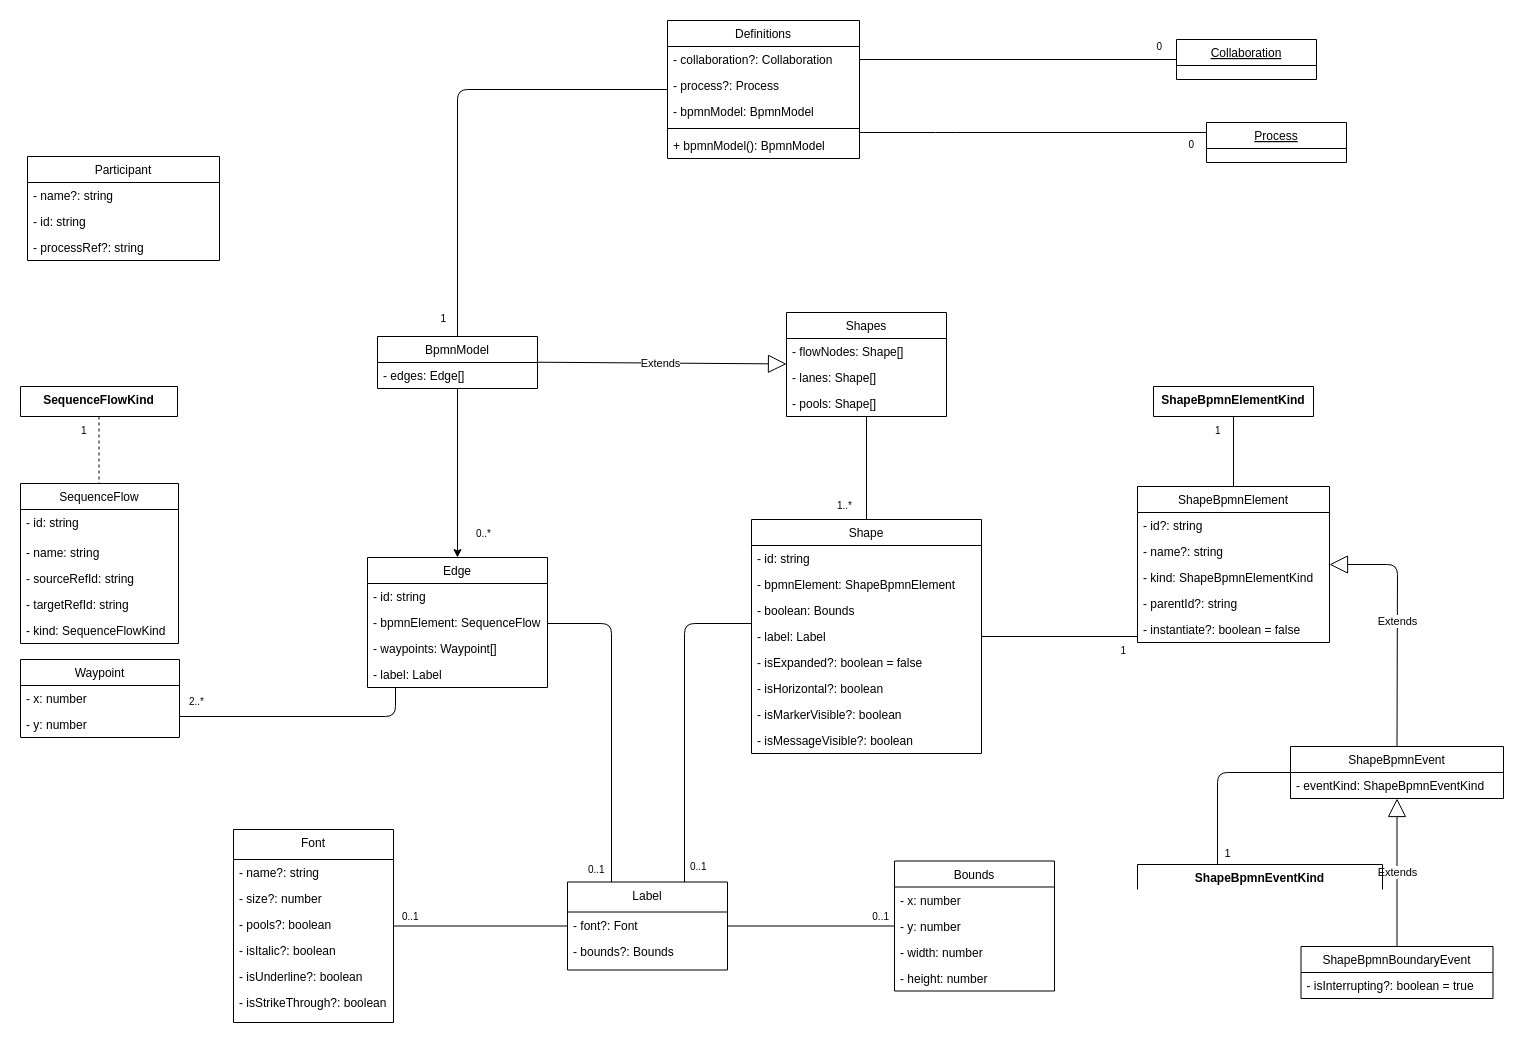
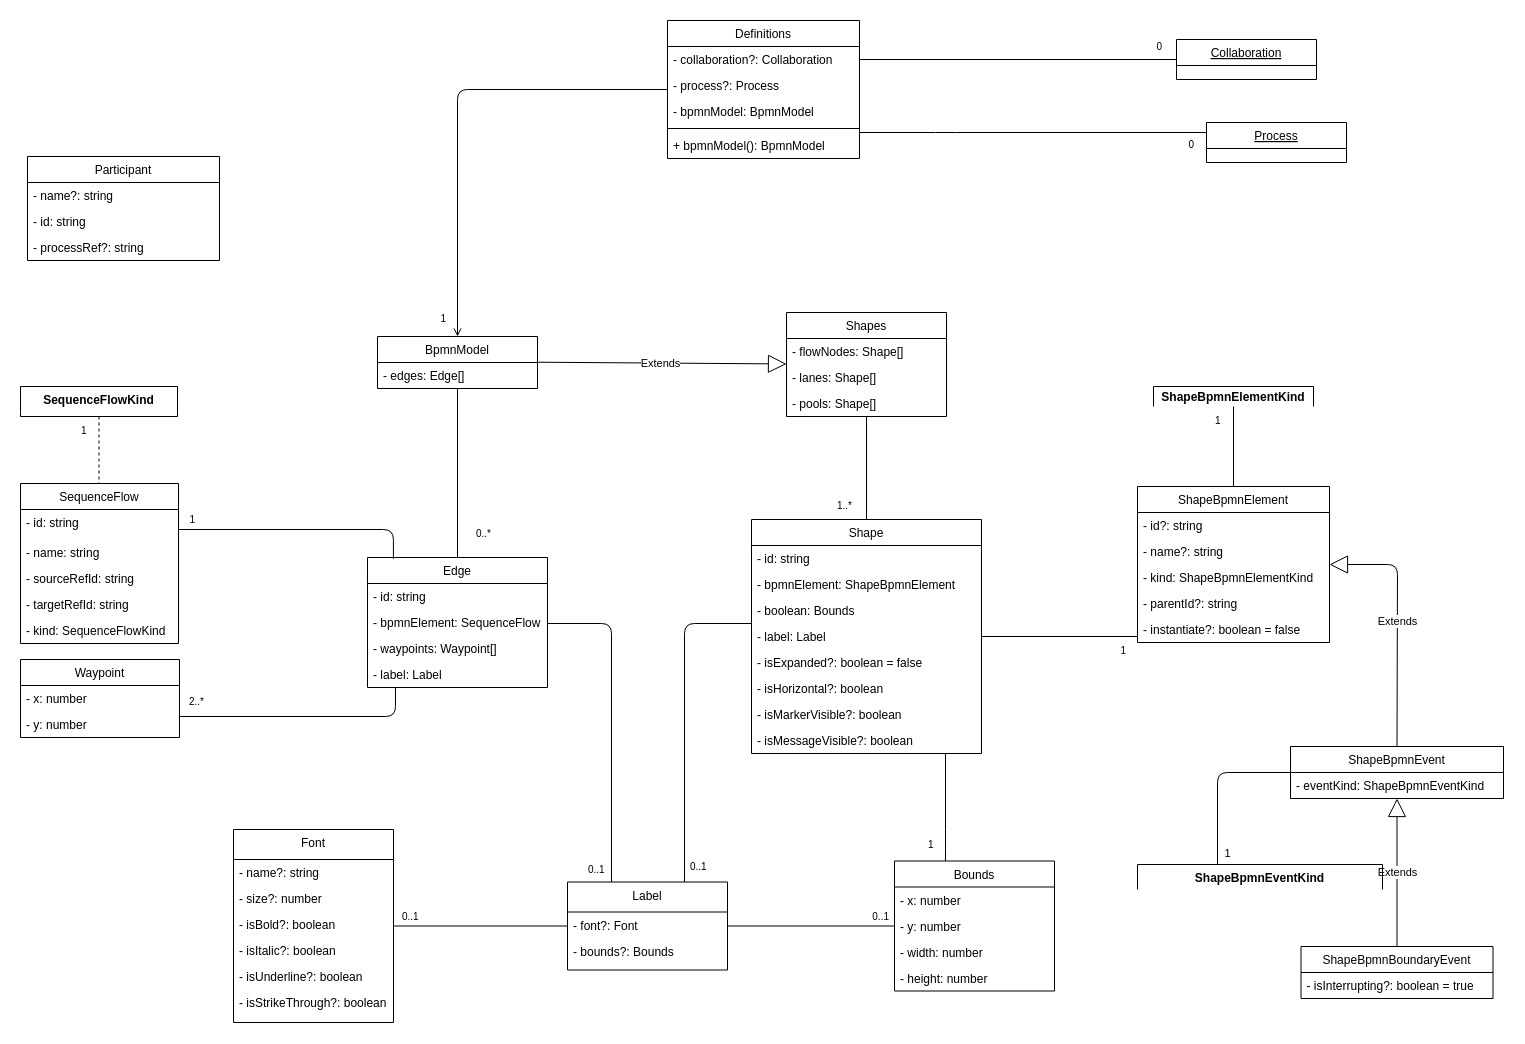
(458, 331) -> (458, 330)
(1234, 402) -> (1234, 397)
none -> (296, 530)
(458, 549) -> (458, 551)
none -> (946, 809)
(288, 925) -> (290, 925)
